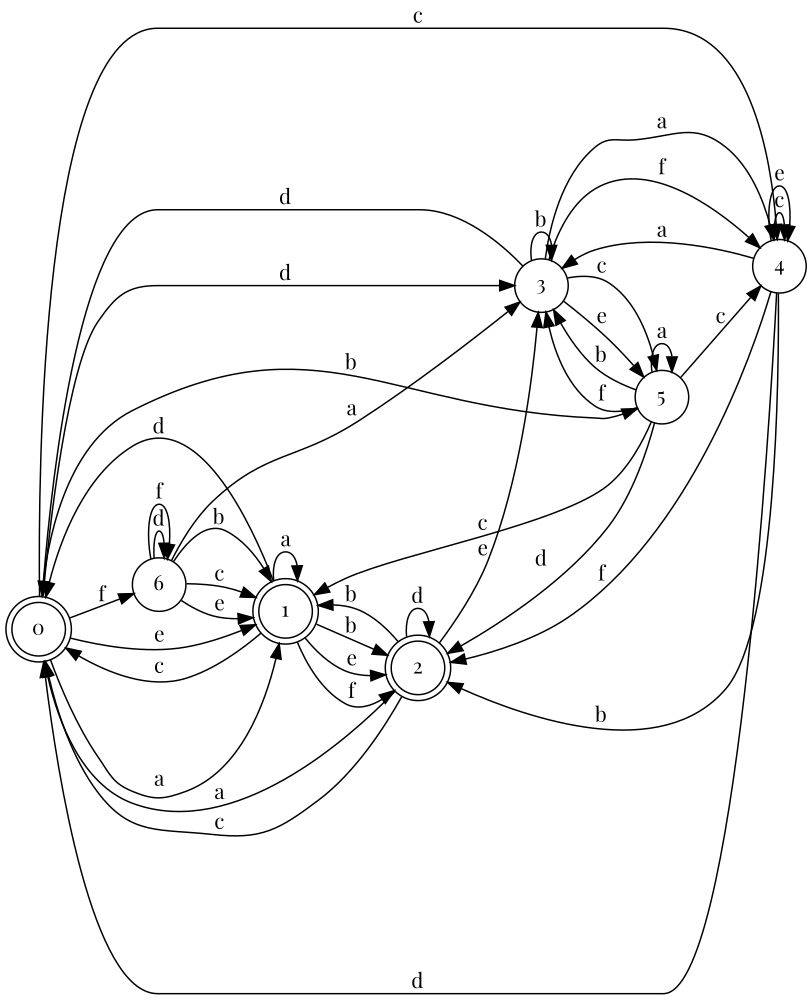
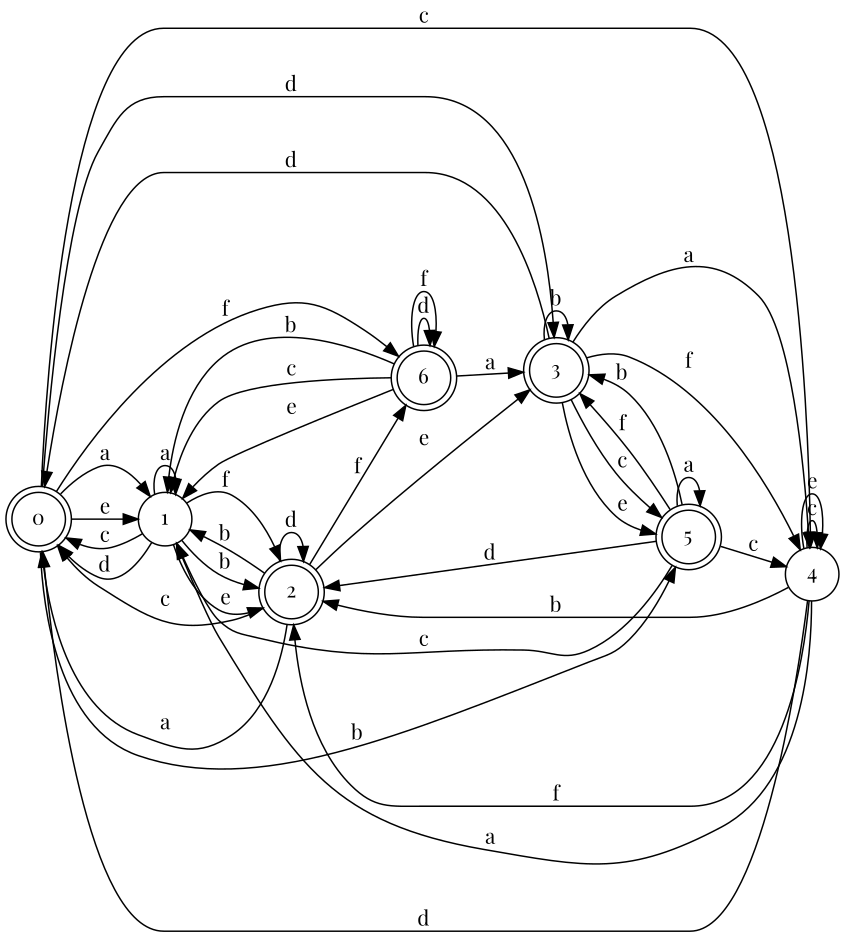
(663, 243) -> (512, 854)
(541, 286) -> (556, 370)
(662, 397) -> (689, 537)
none -> (354, 491)
(159, 585) -> (424, 378)
(286, 611) -> (165, 519)
